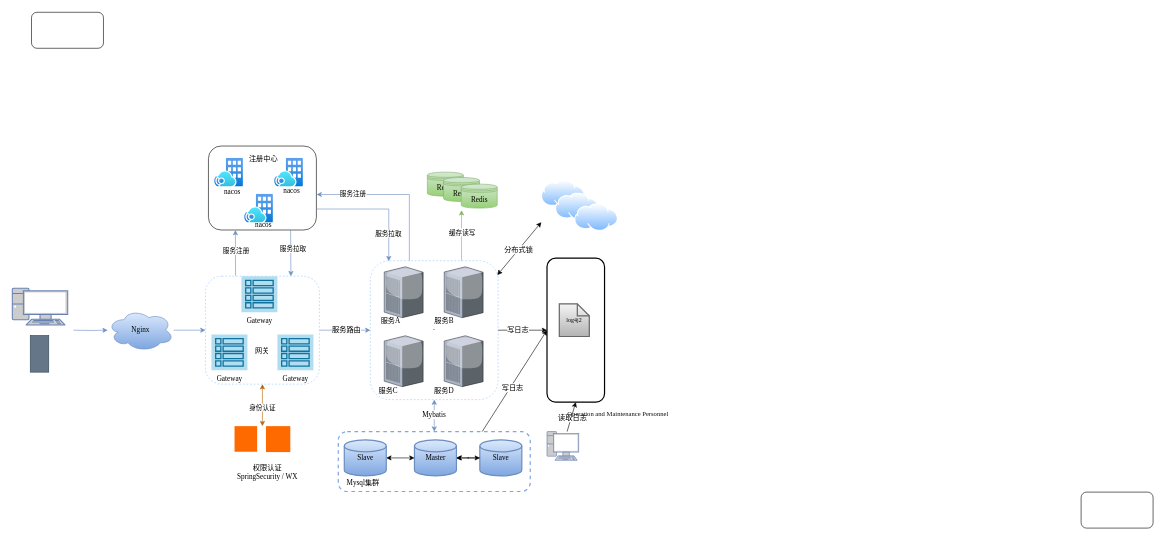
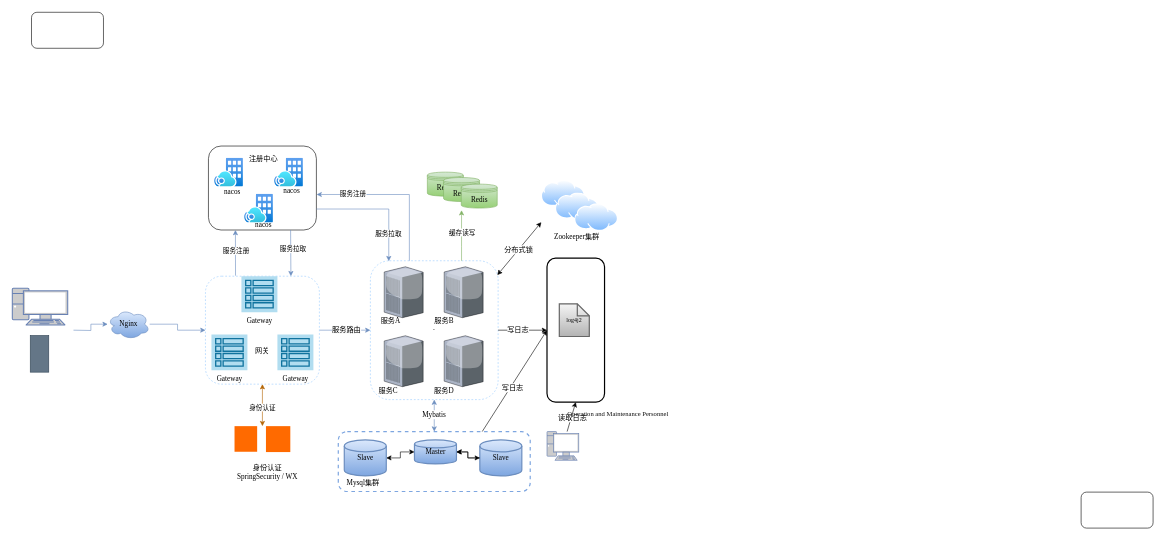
none -> (577, 237)
(141, 330) -> (129, 324)
(436, 458) -> (436, 452)
(268, 473) -> (268, 473)
